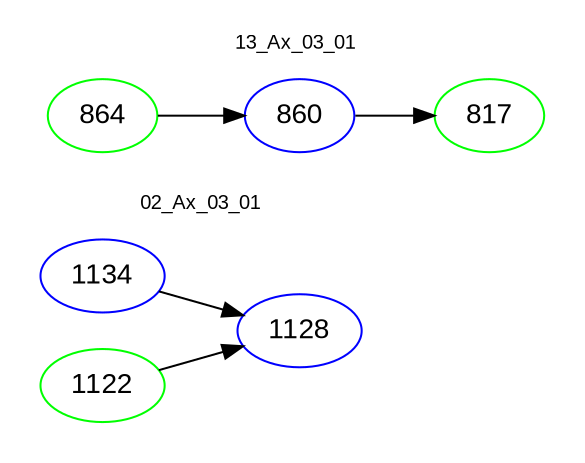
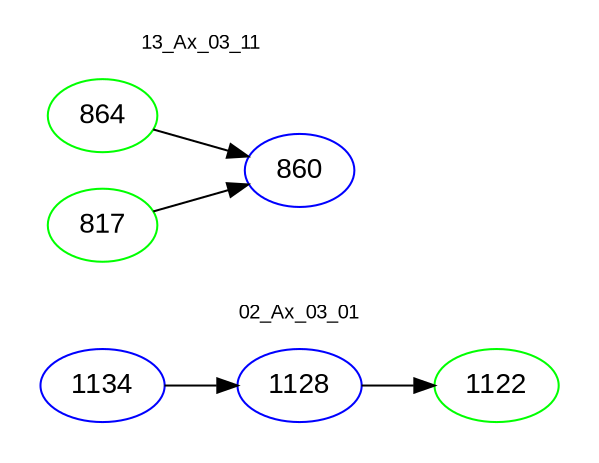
(296, 44) -> (201, 44)
(385, 116) -> (191, 201)
(191, 361) -> (388, 386)
